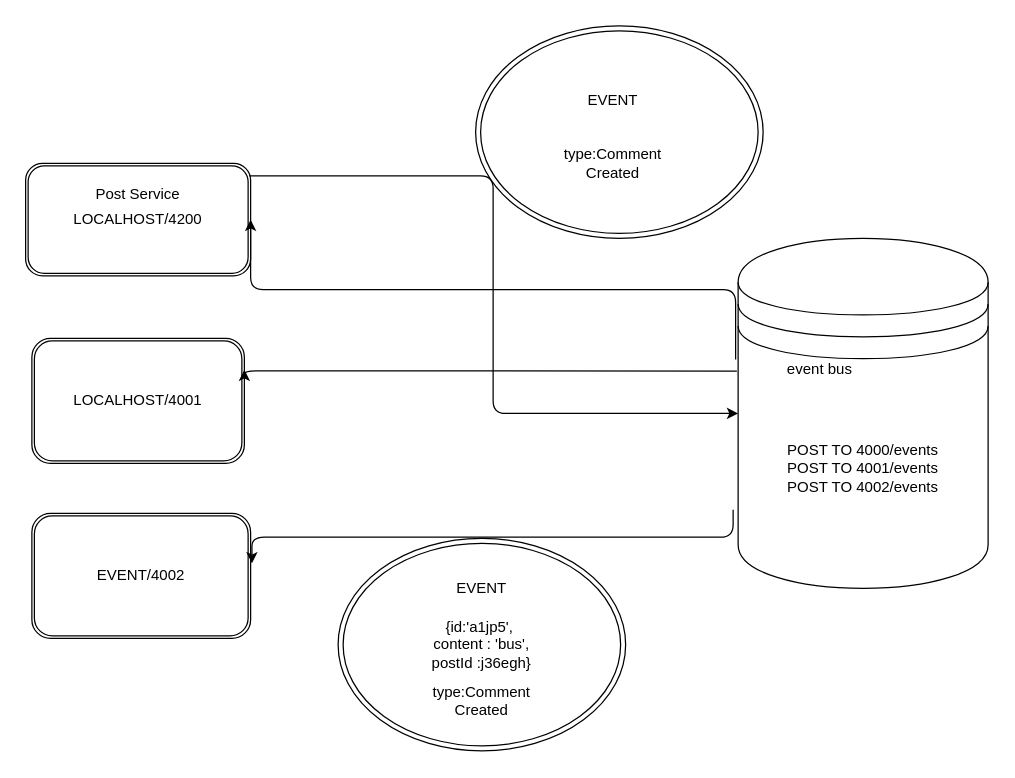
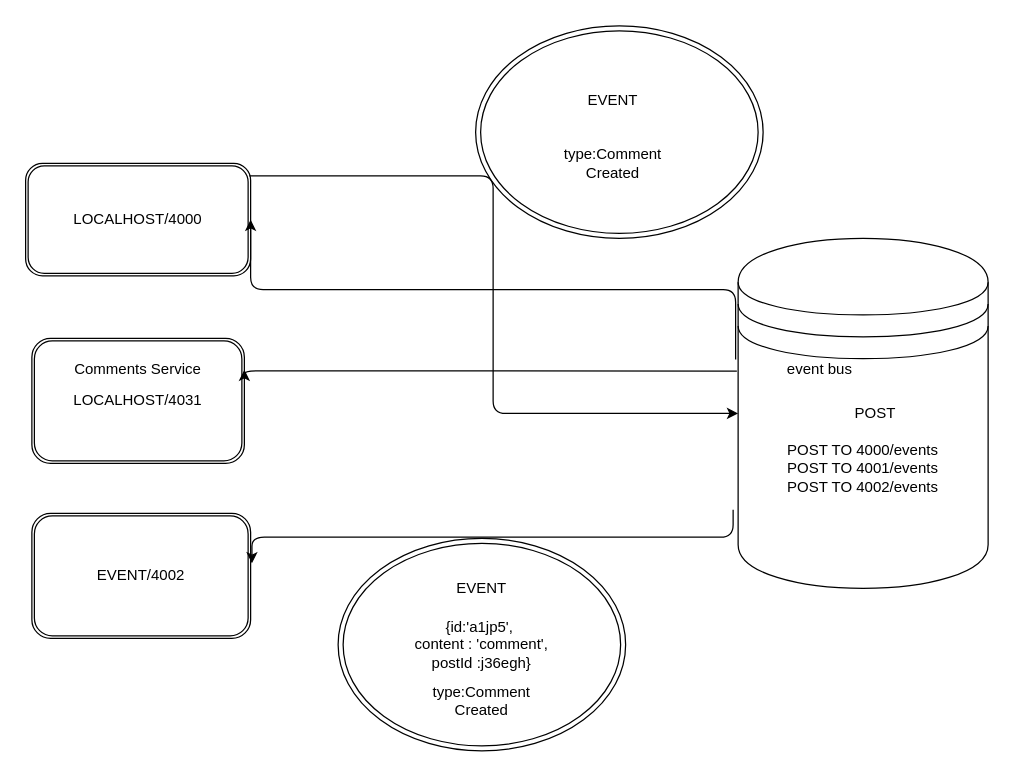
(138, 194) -> none
(138, 219) -> (138, 219)
none -> (138, 369)
(138, 401) -> (138, 401)
none -> (876, 413)
(482, 644) -> (482, 644)
